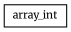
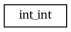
(35, 16) -> (35, 16)
